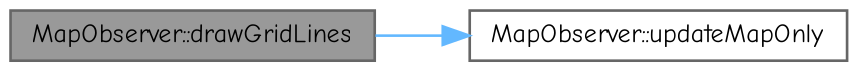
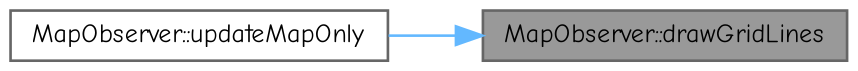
(409, 36) -> (422, 36)
